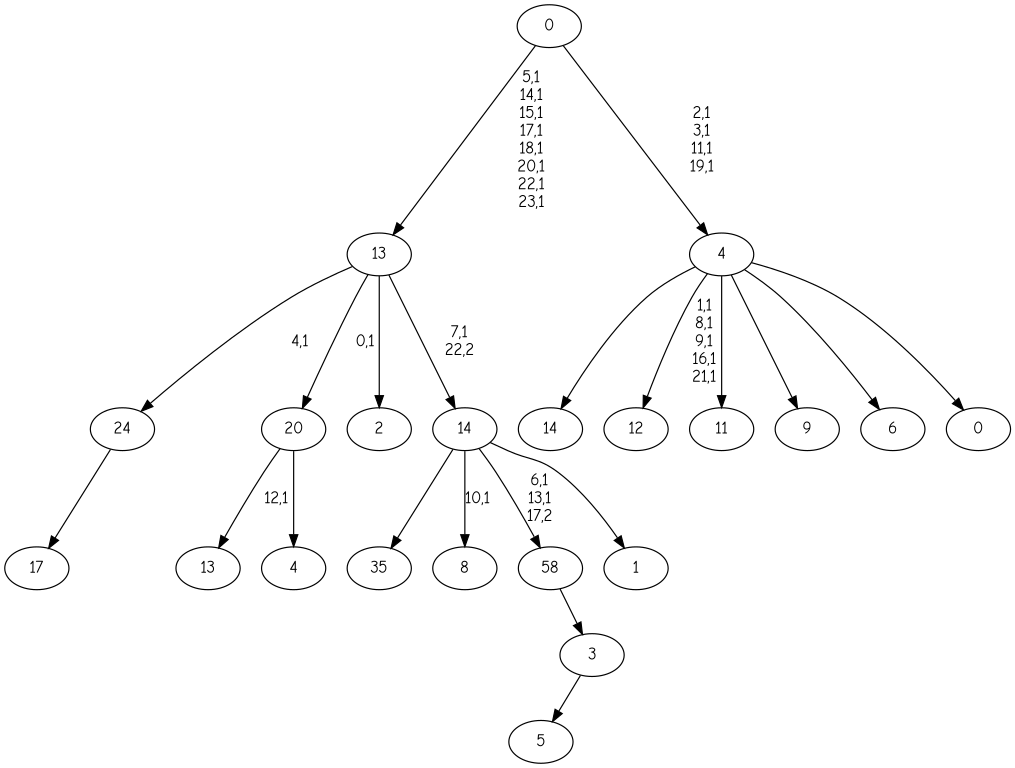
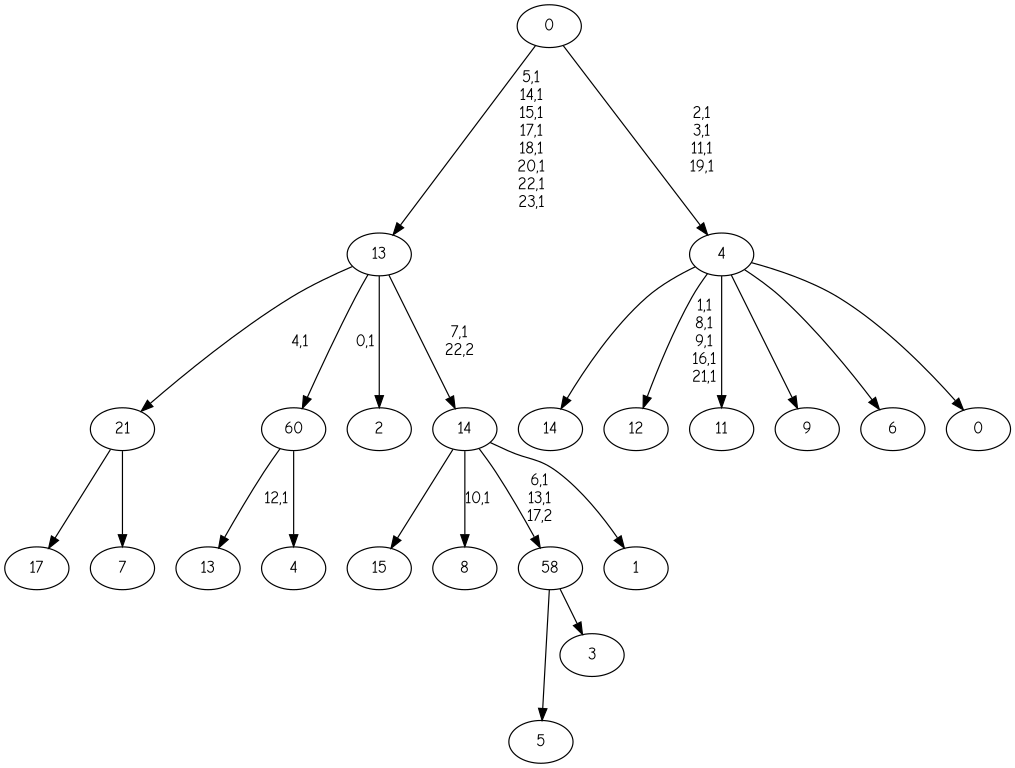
(122, 429) -> (122, 429)
(294, 429) -> (294, 429)
none -> (122, 568)
(379, 568) -> (379, 568)
(570, 693) -> (546, 649)
